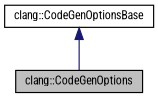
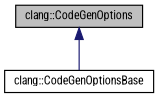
(79, 55) -> (79, 55)
